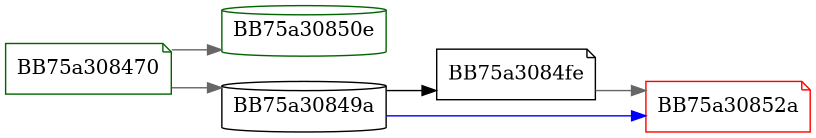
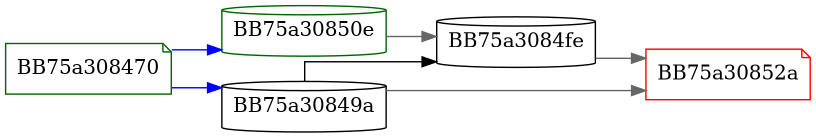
none -> (404, 37)
(190, 50) -> (190, 50)
(516, 74) -> (516, 42)
(190, 88) -> (190, 88)
(509, 116) -> (509, 91)
